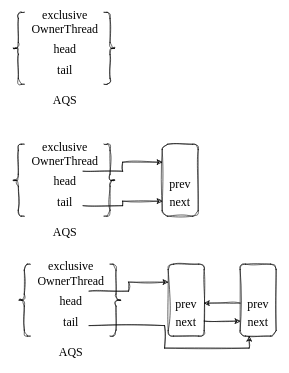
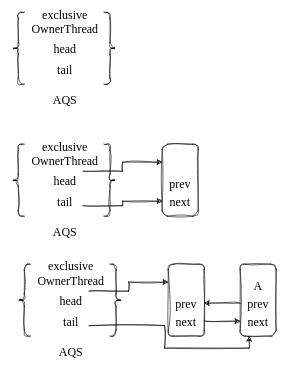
none -> (258, 285)
